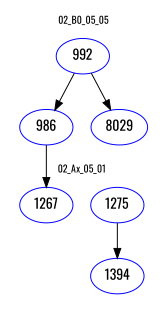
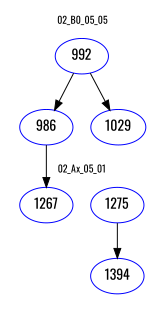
(119, 127) -> (118, 127)
